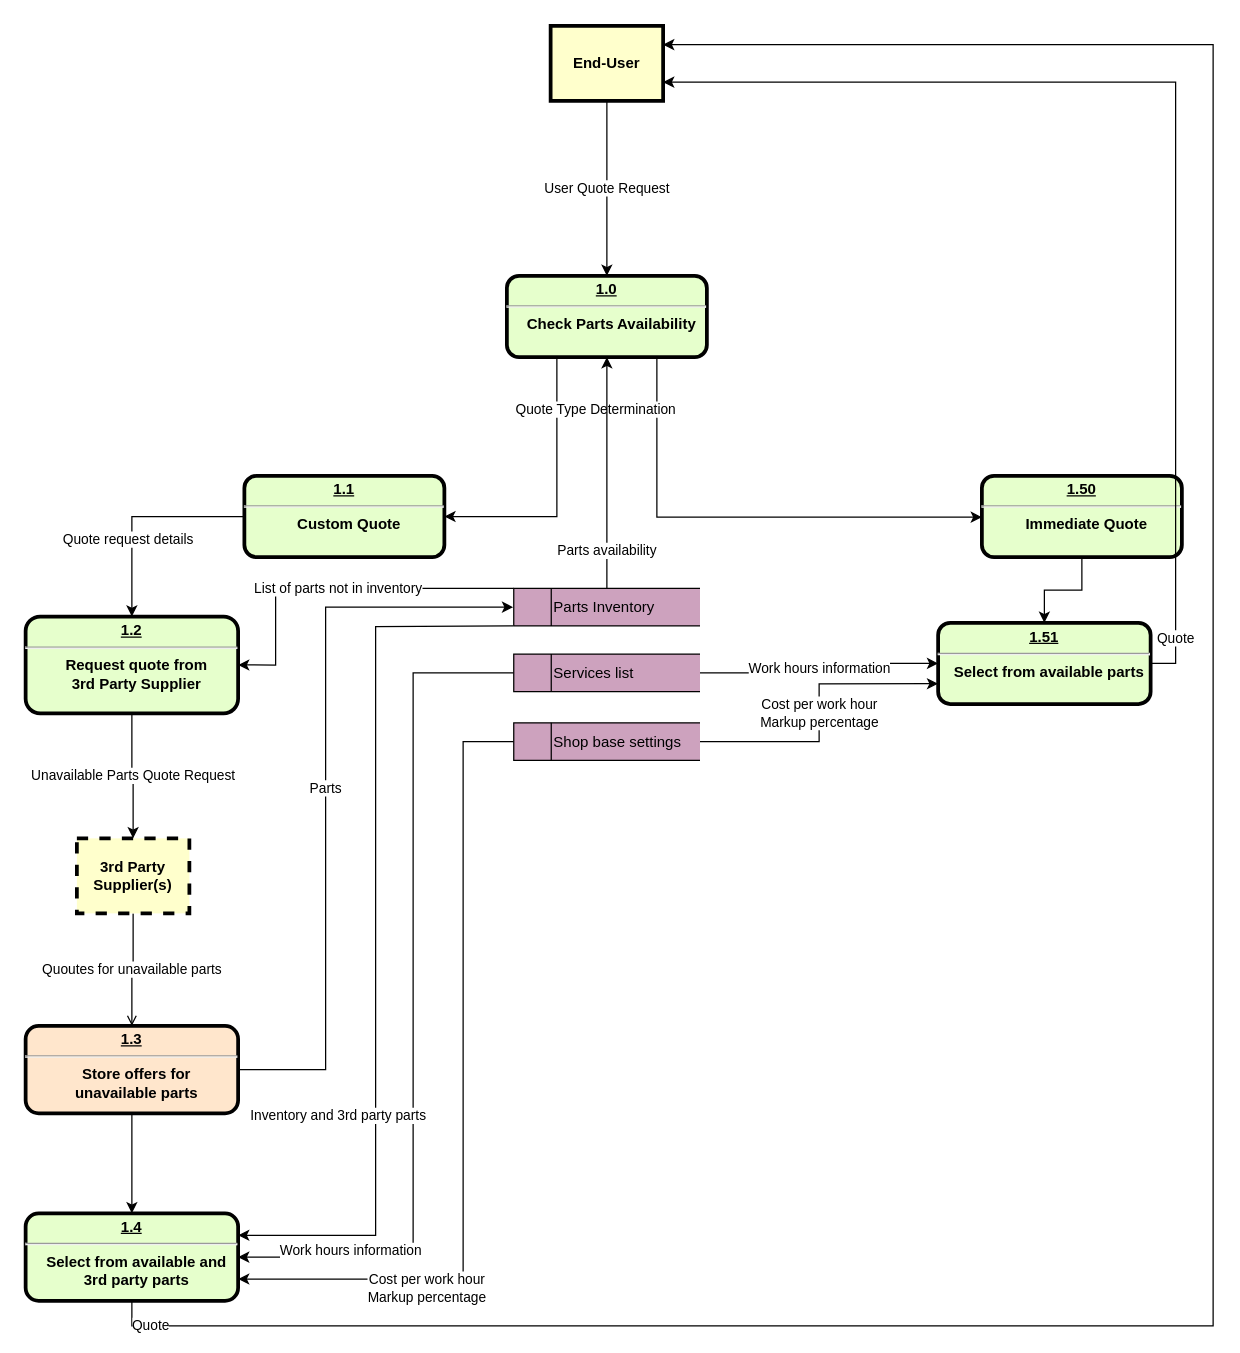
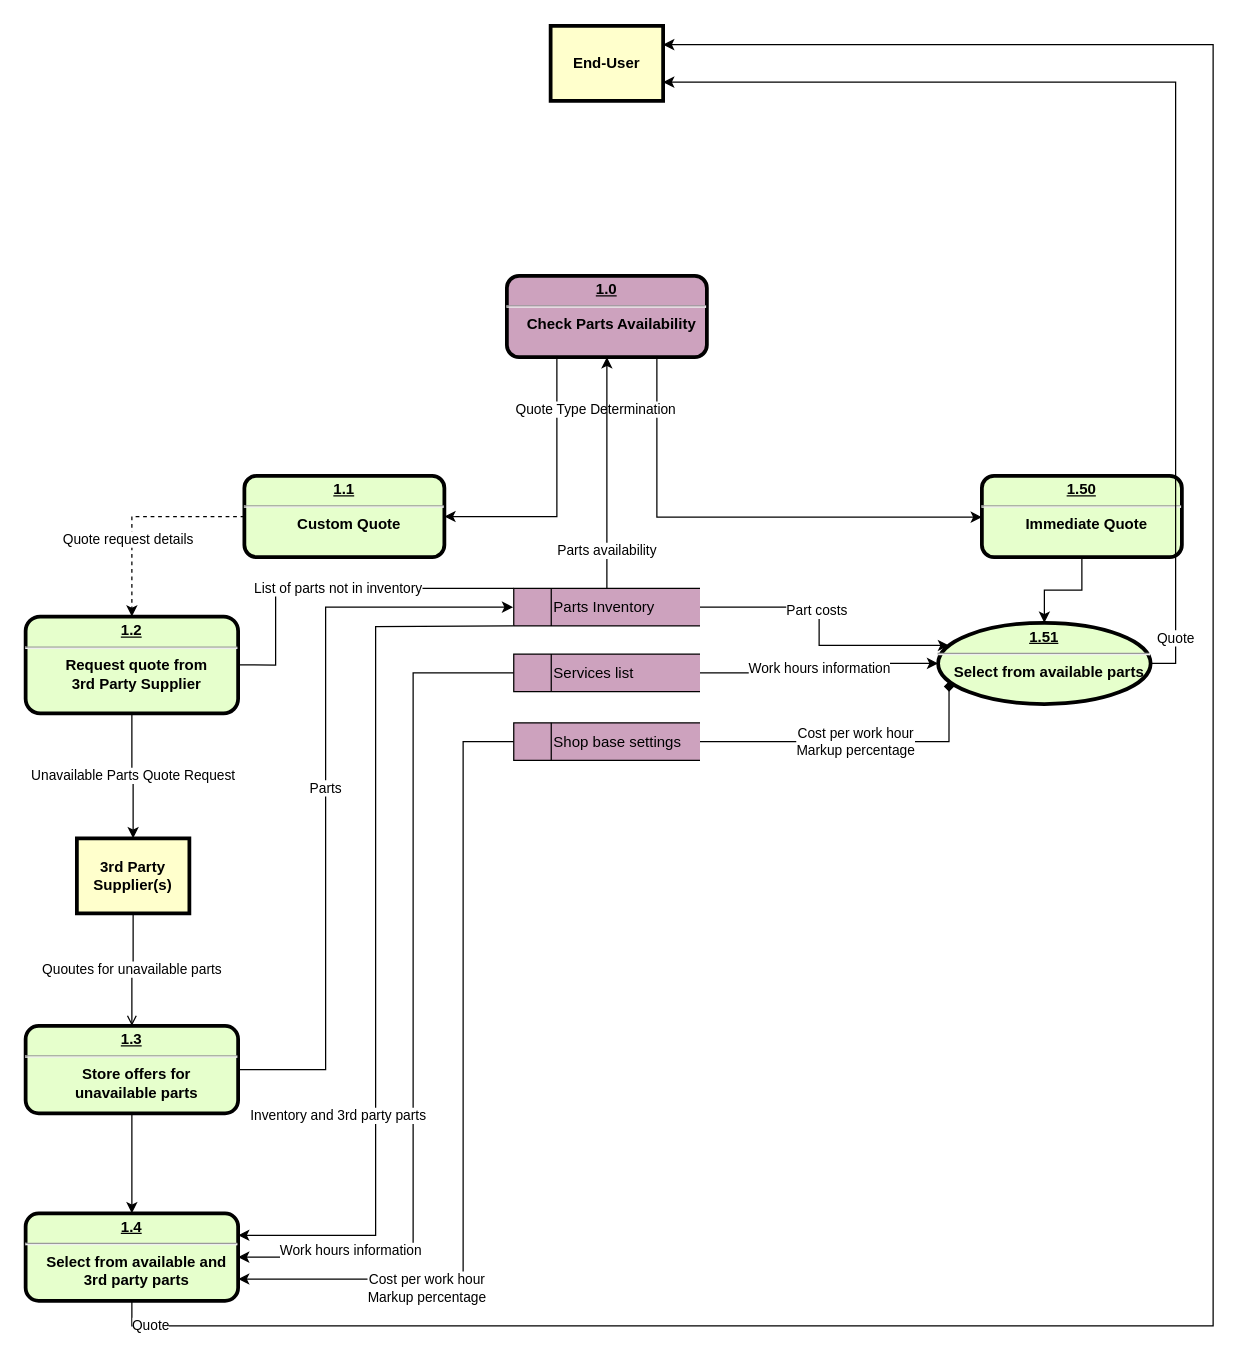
(607, 184) -> none
(607, 316) -> (607, 316)
(179, 516) -> (179, 516)
none -> (819, 627)
(1044, 663) -> (1044, 663)
(248, 665) -> (244, 665)
(833, 683) -> (949, 734)
(133, 876) -> (133, 876)
(132, 1069) -> (132, 1069)
